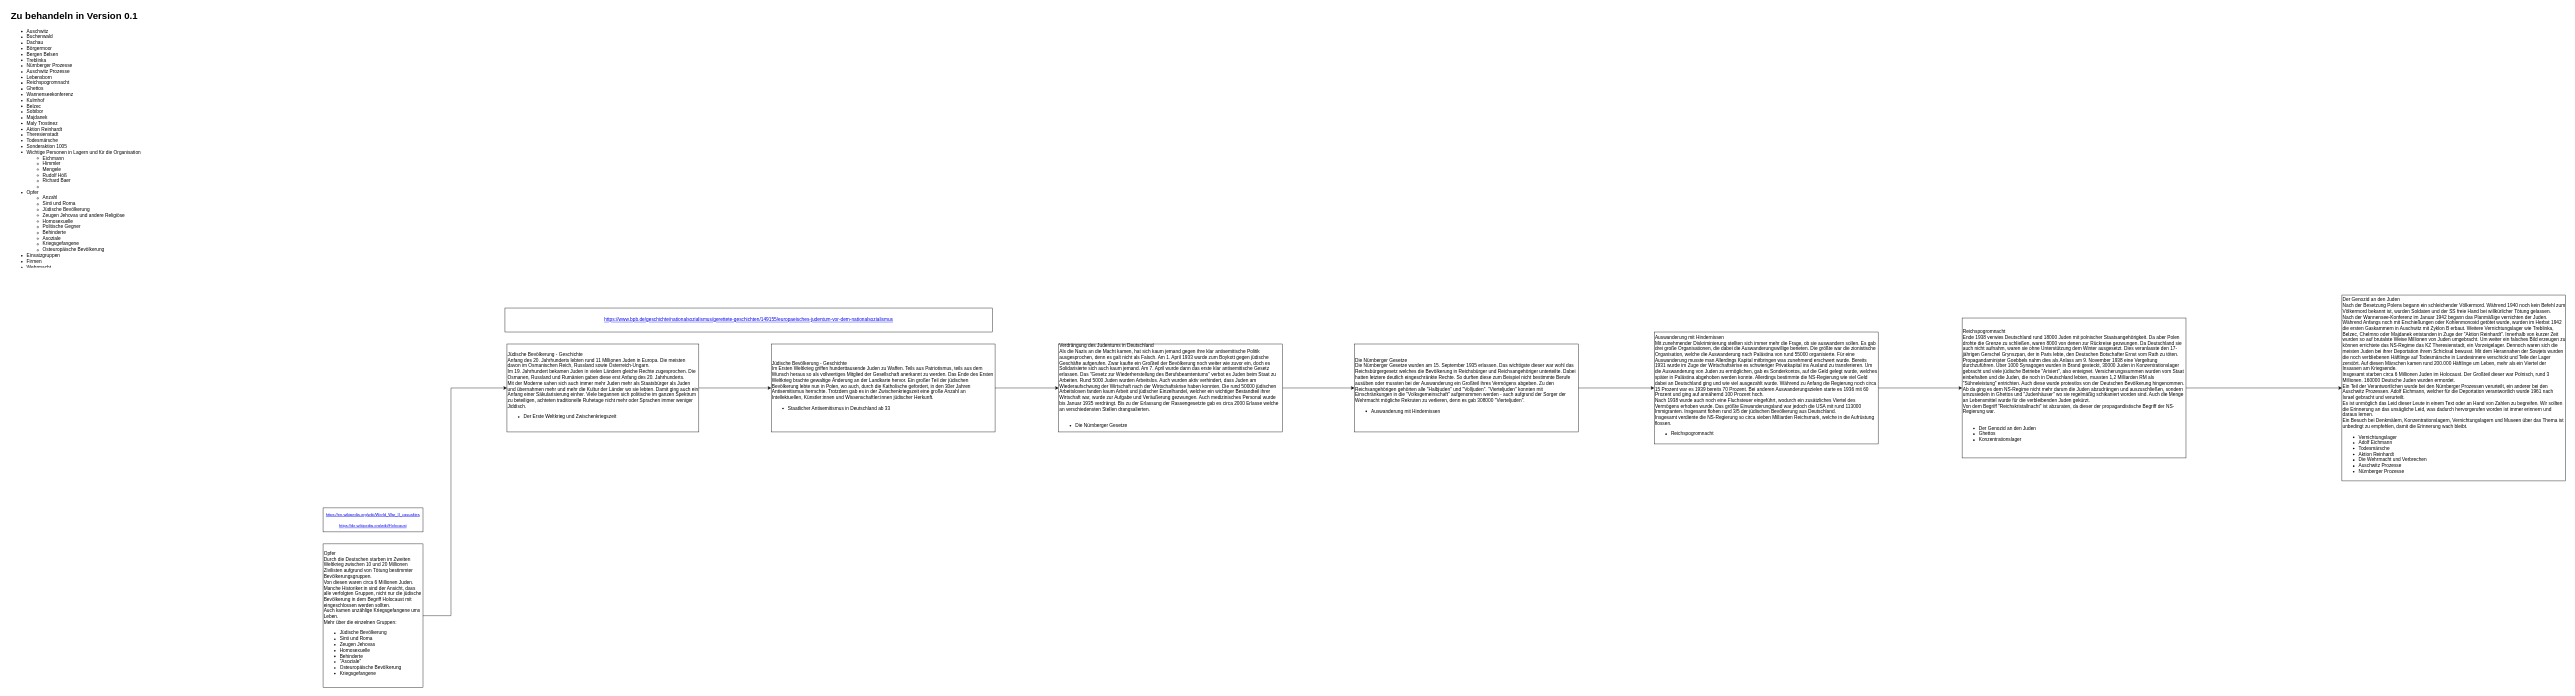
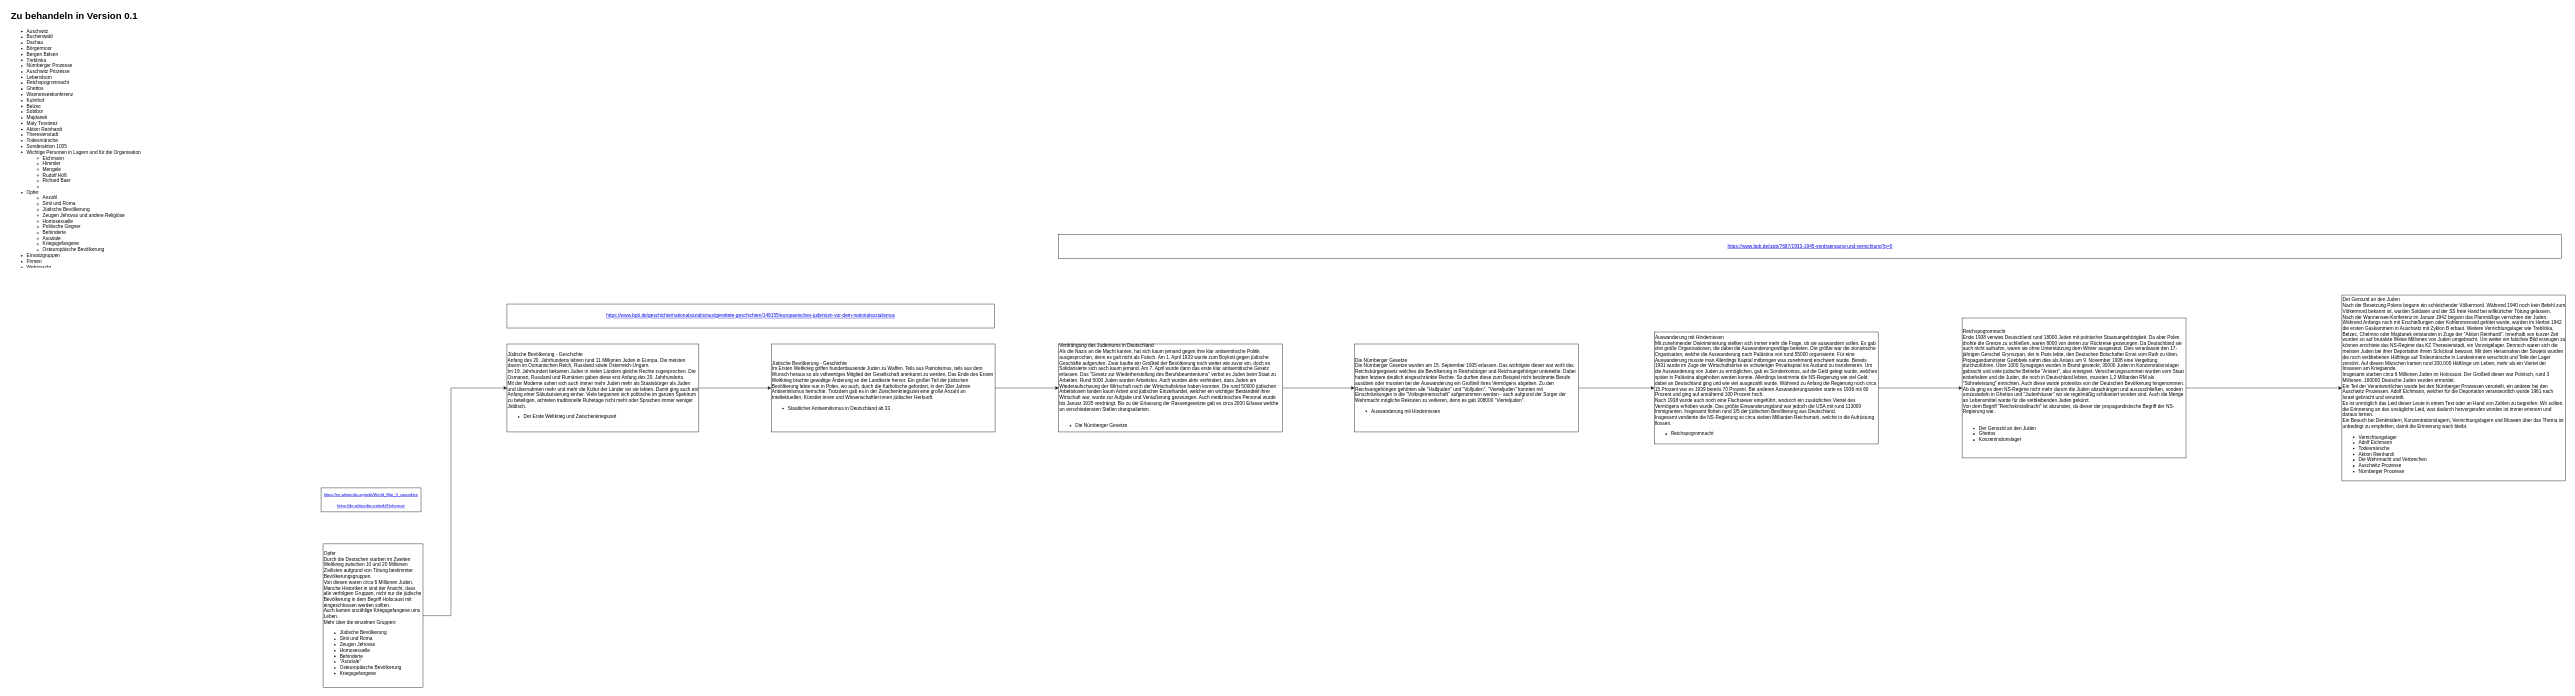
none -> (1811, 247)
(749, 320) -> (751, 316)
(373, 520) -> (371, 500)
